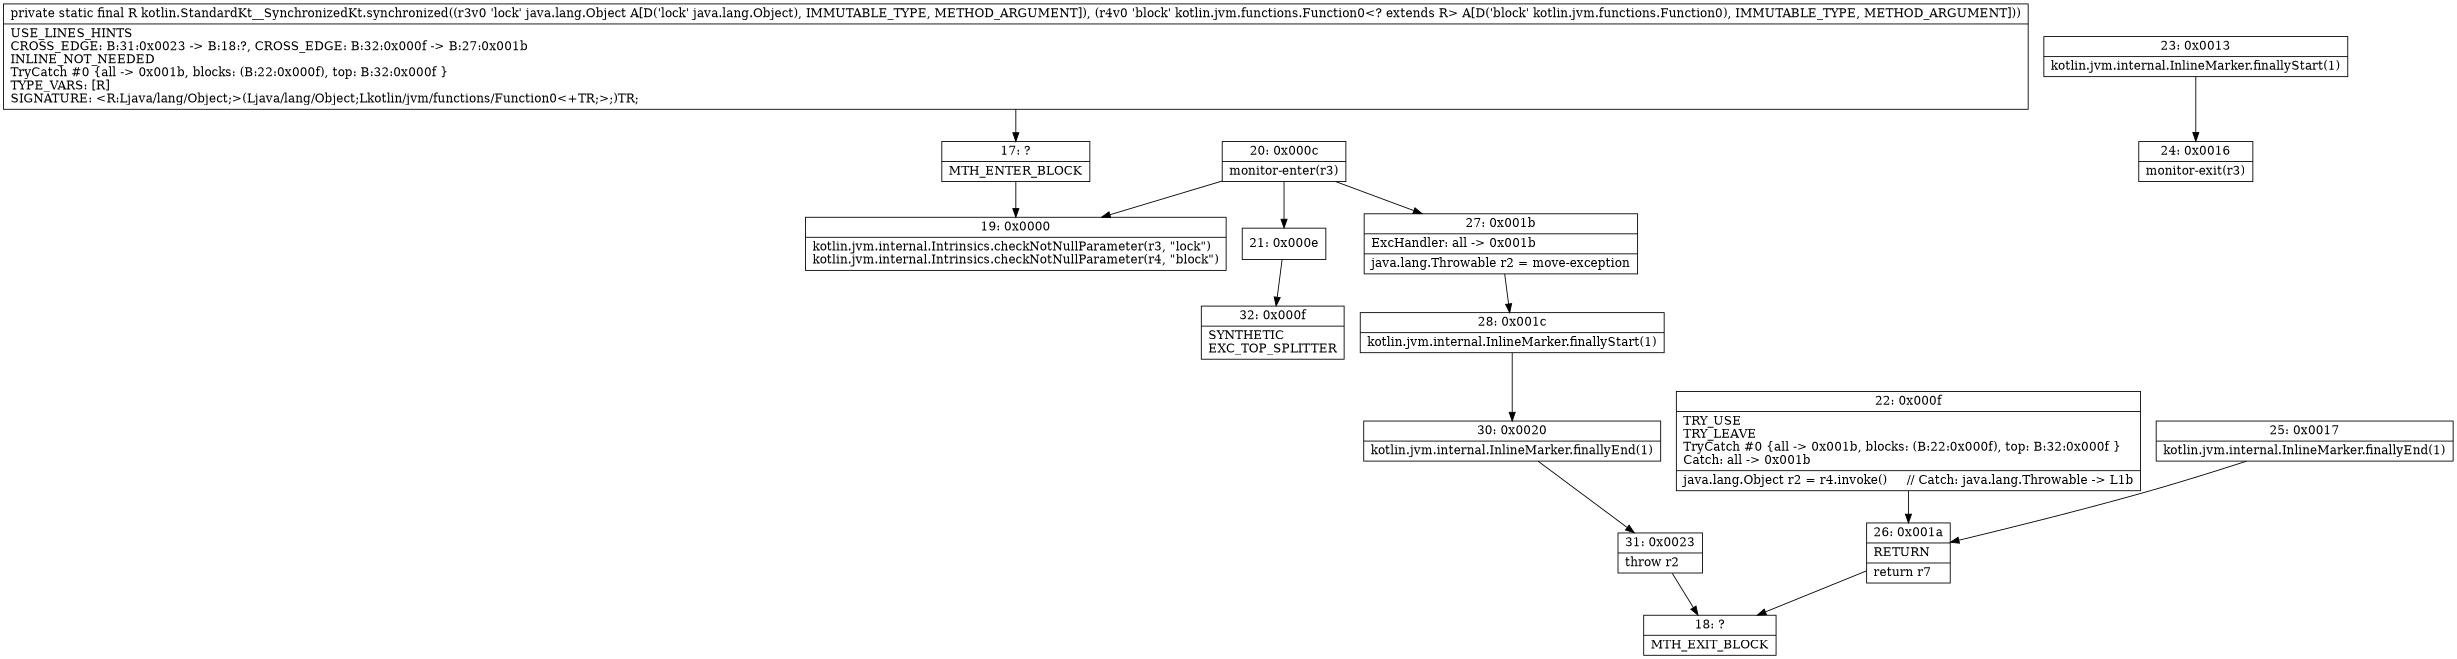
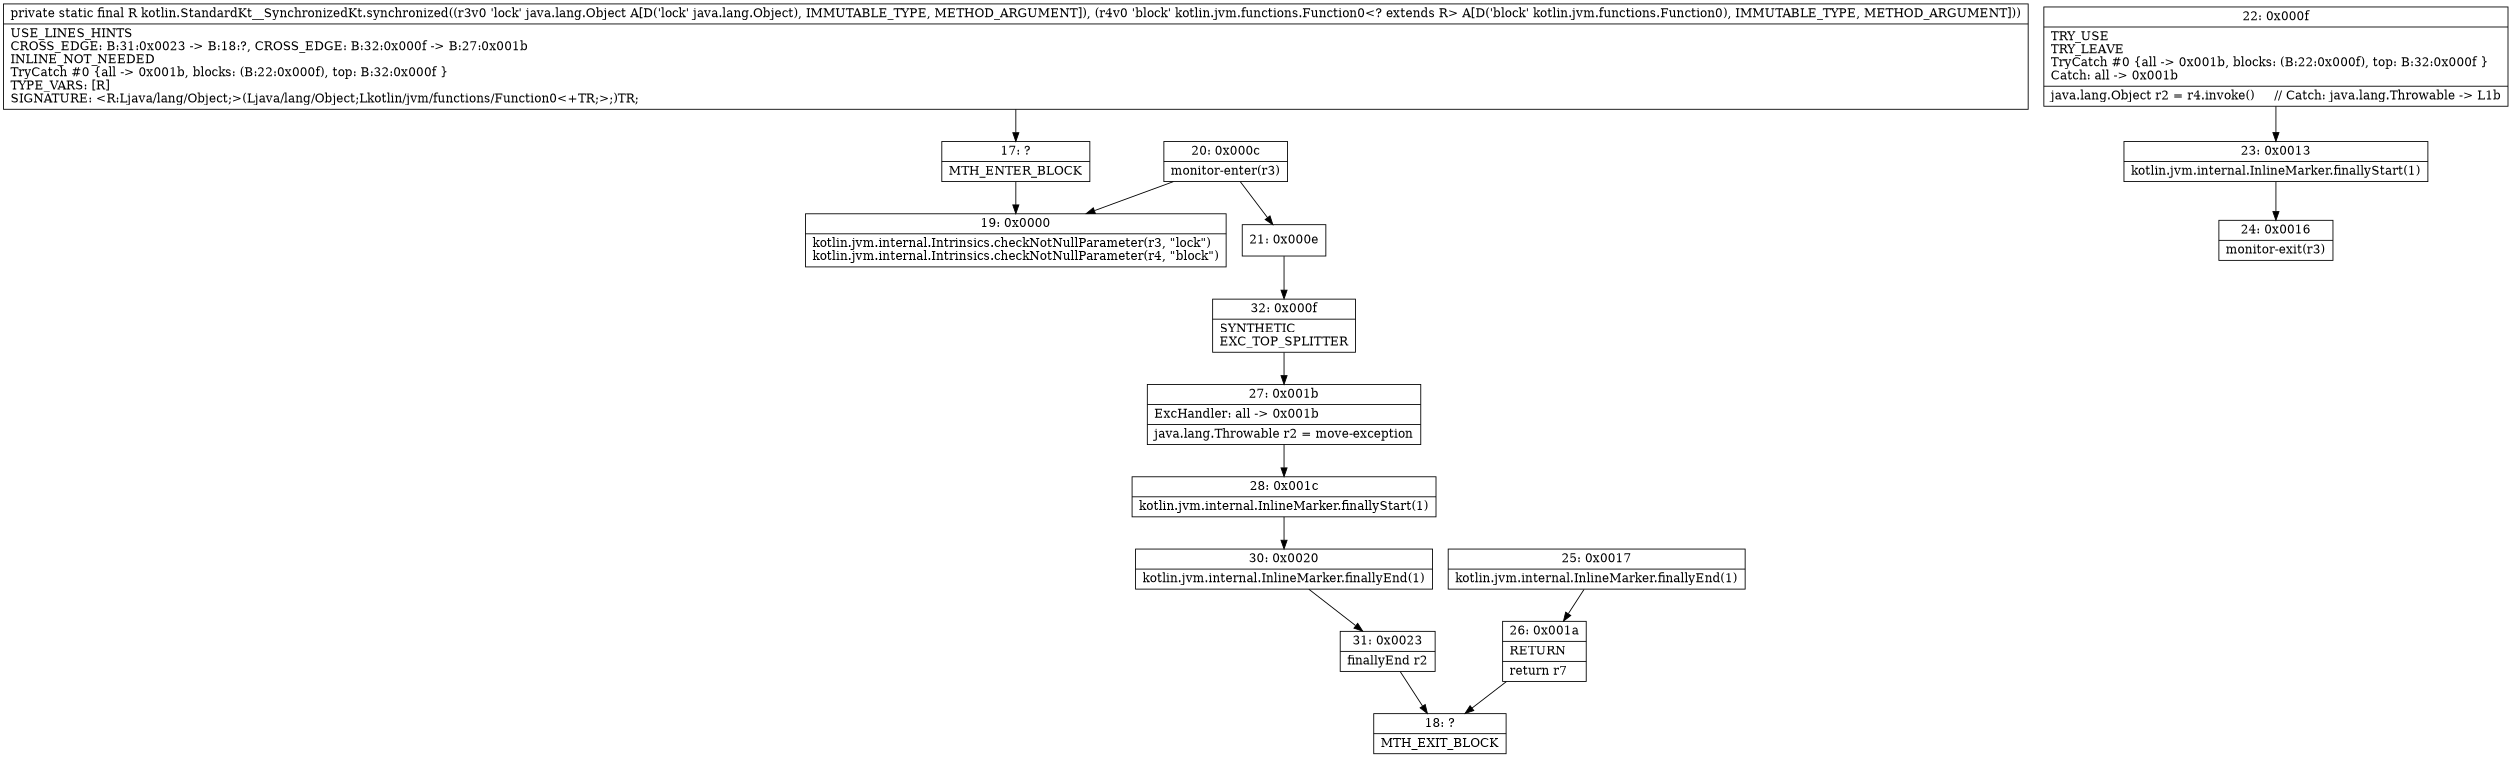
(1375, 196) -> (1284, 364)
(1908, 502) -> (2276, 119)
(1652, 563) -> (1388, 661)
